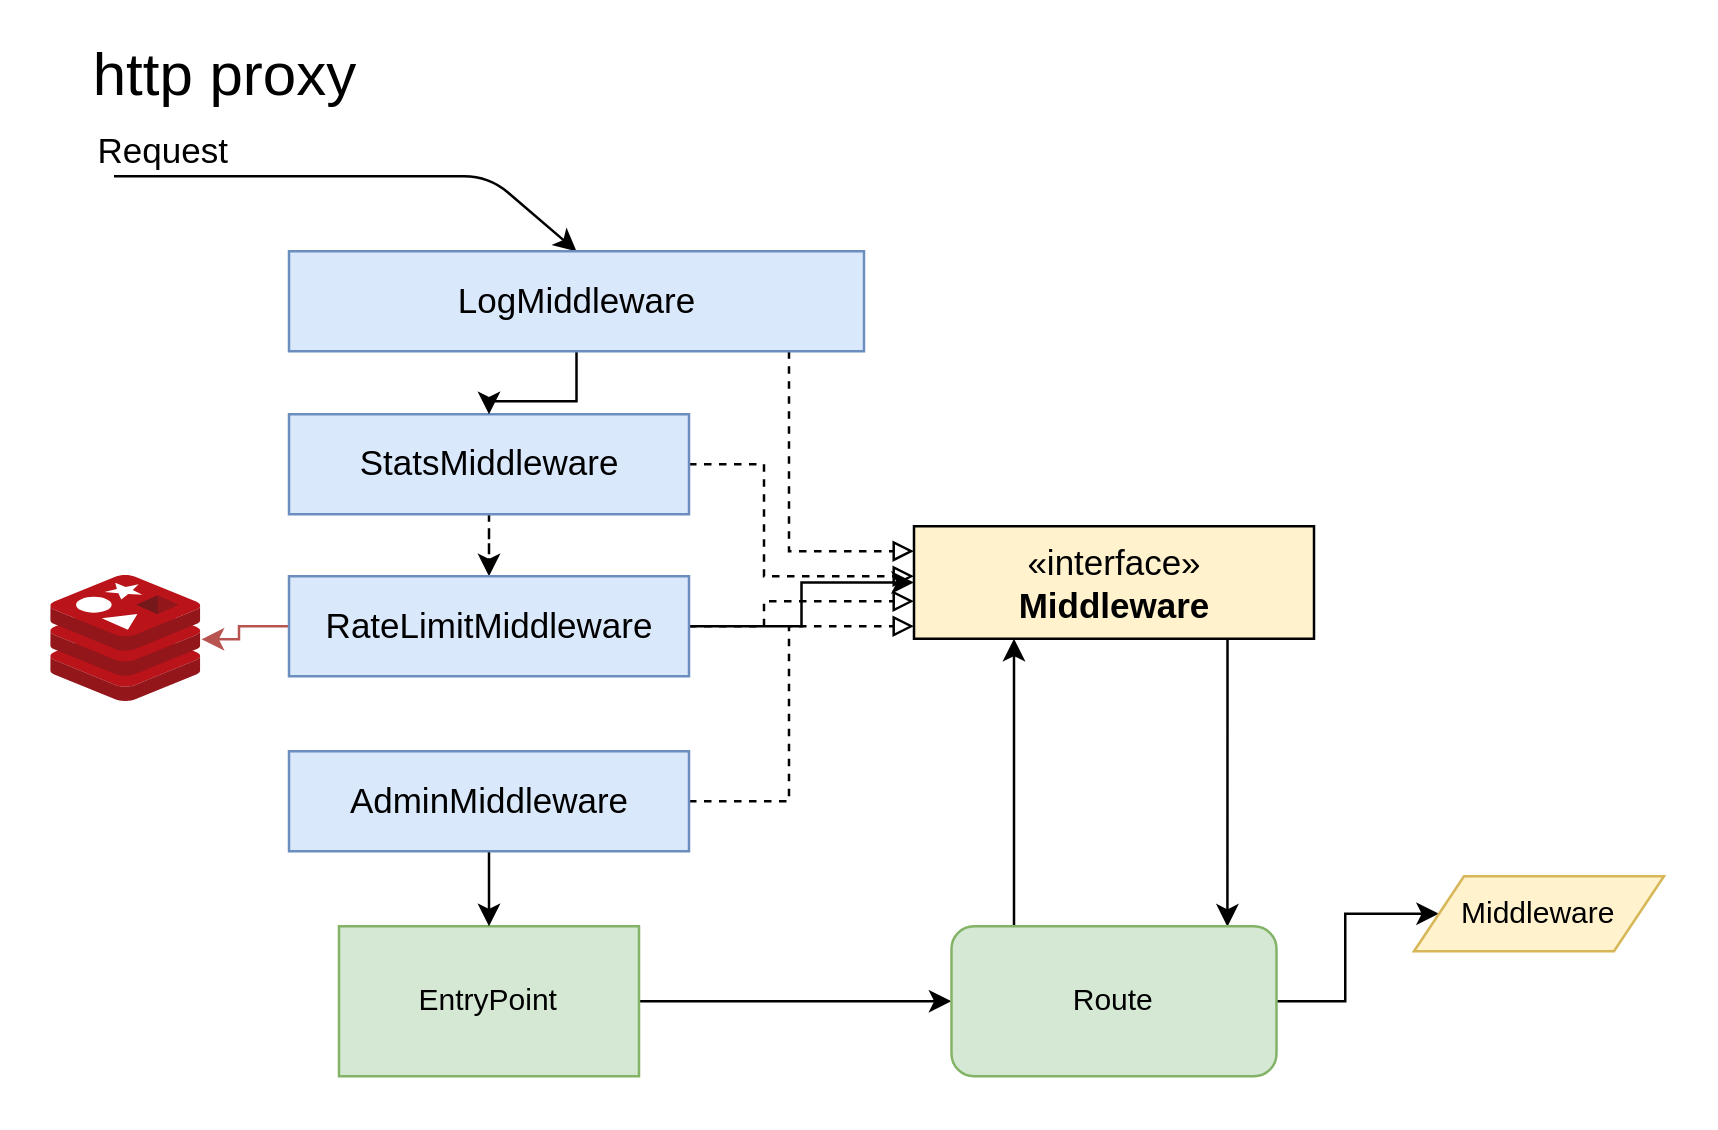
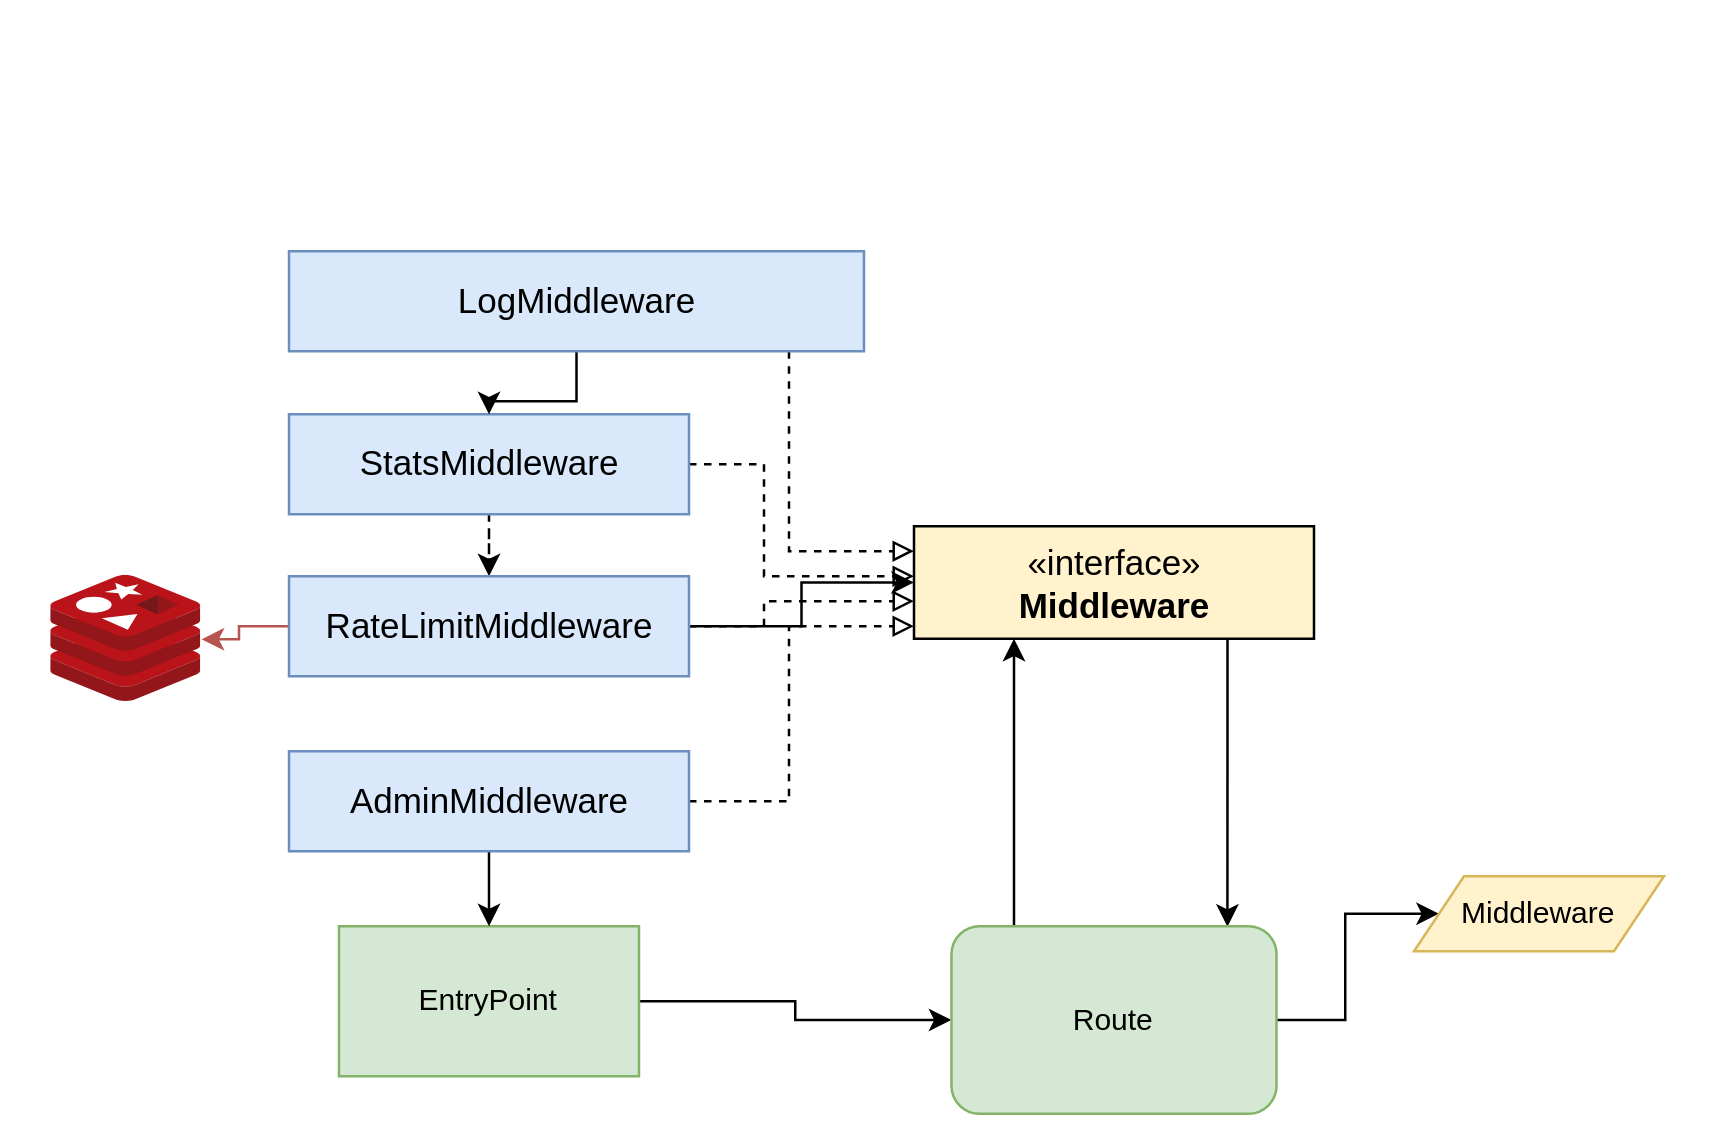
(426, 76) -> none
(164, 151) -> none
(346, 176) -> none
(1114, 1001) -> (1114, 1020)
